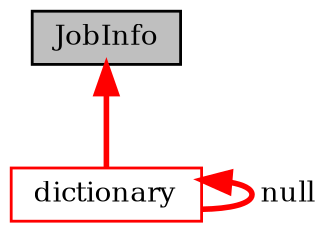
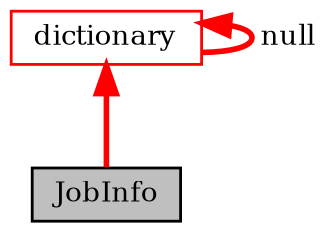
(106, 131) -> (106, 131)
